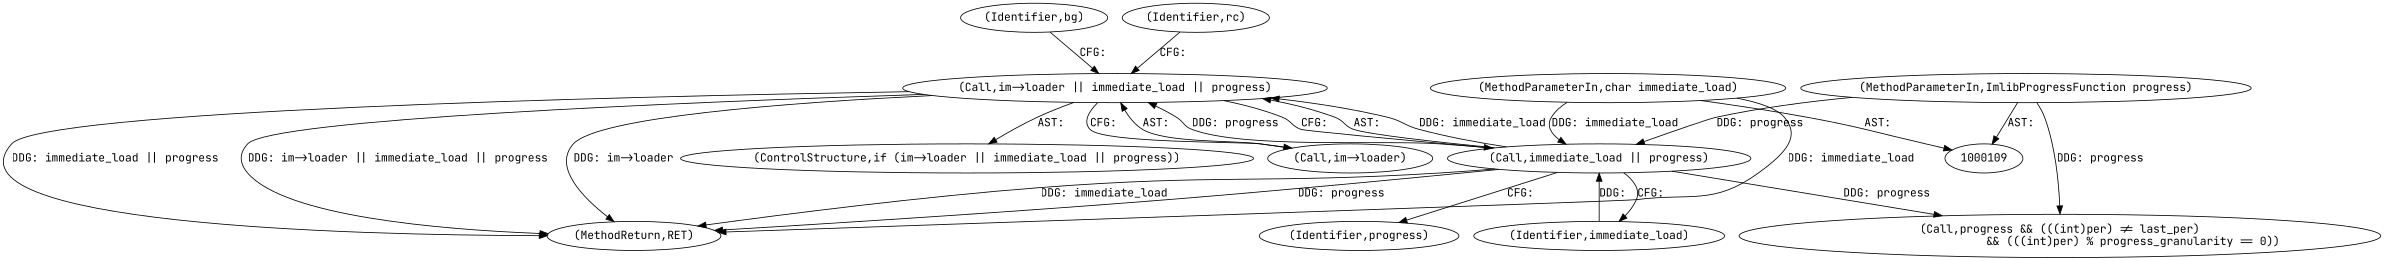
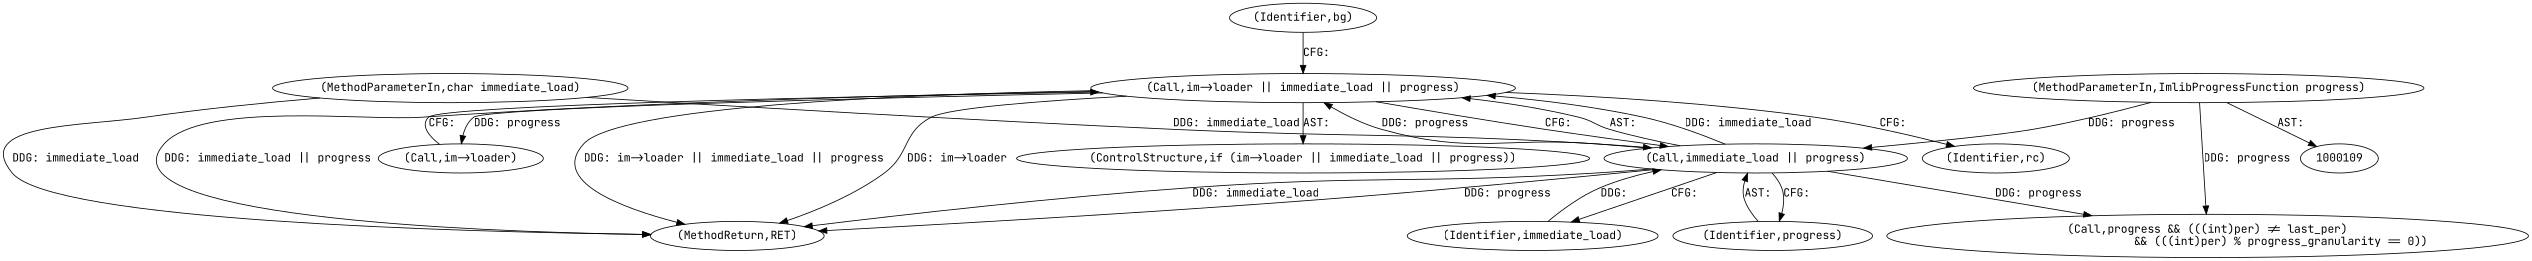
(1159, 50) -> (1728, 107)
(1823, 120) -> none
(1107, 123) -> (517, 123)
(1159, 123) -> (445, 123)
none -> (1746, 203)
